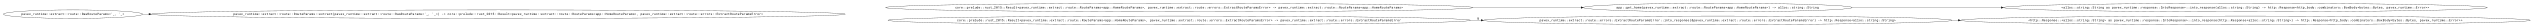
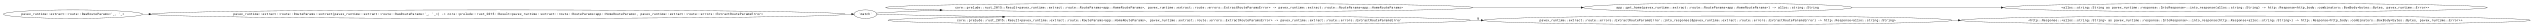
none -> (865, 14)
